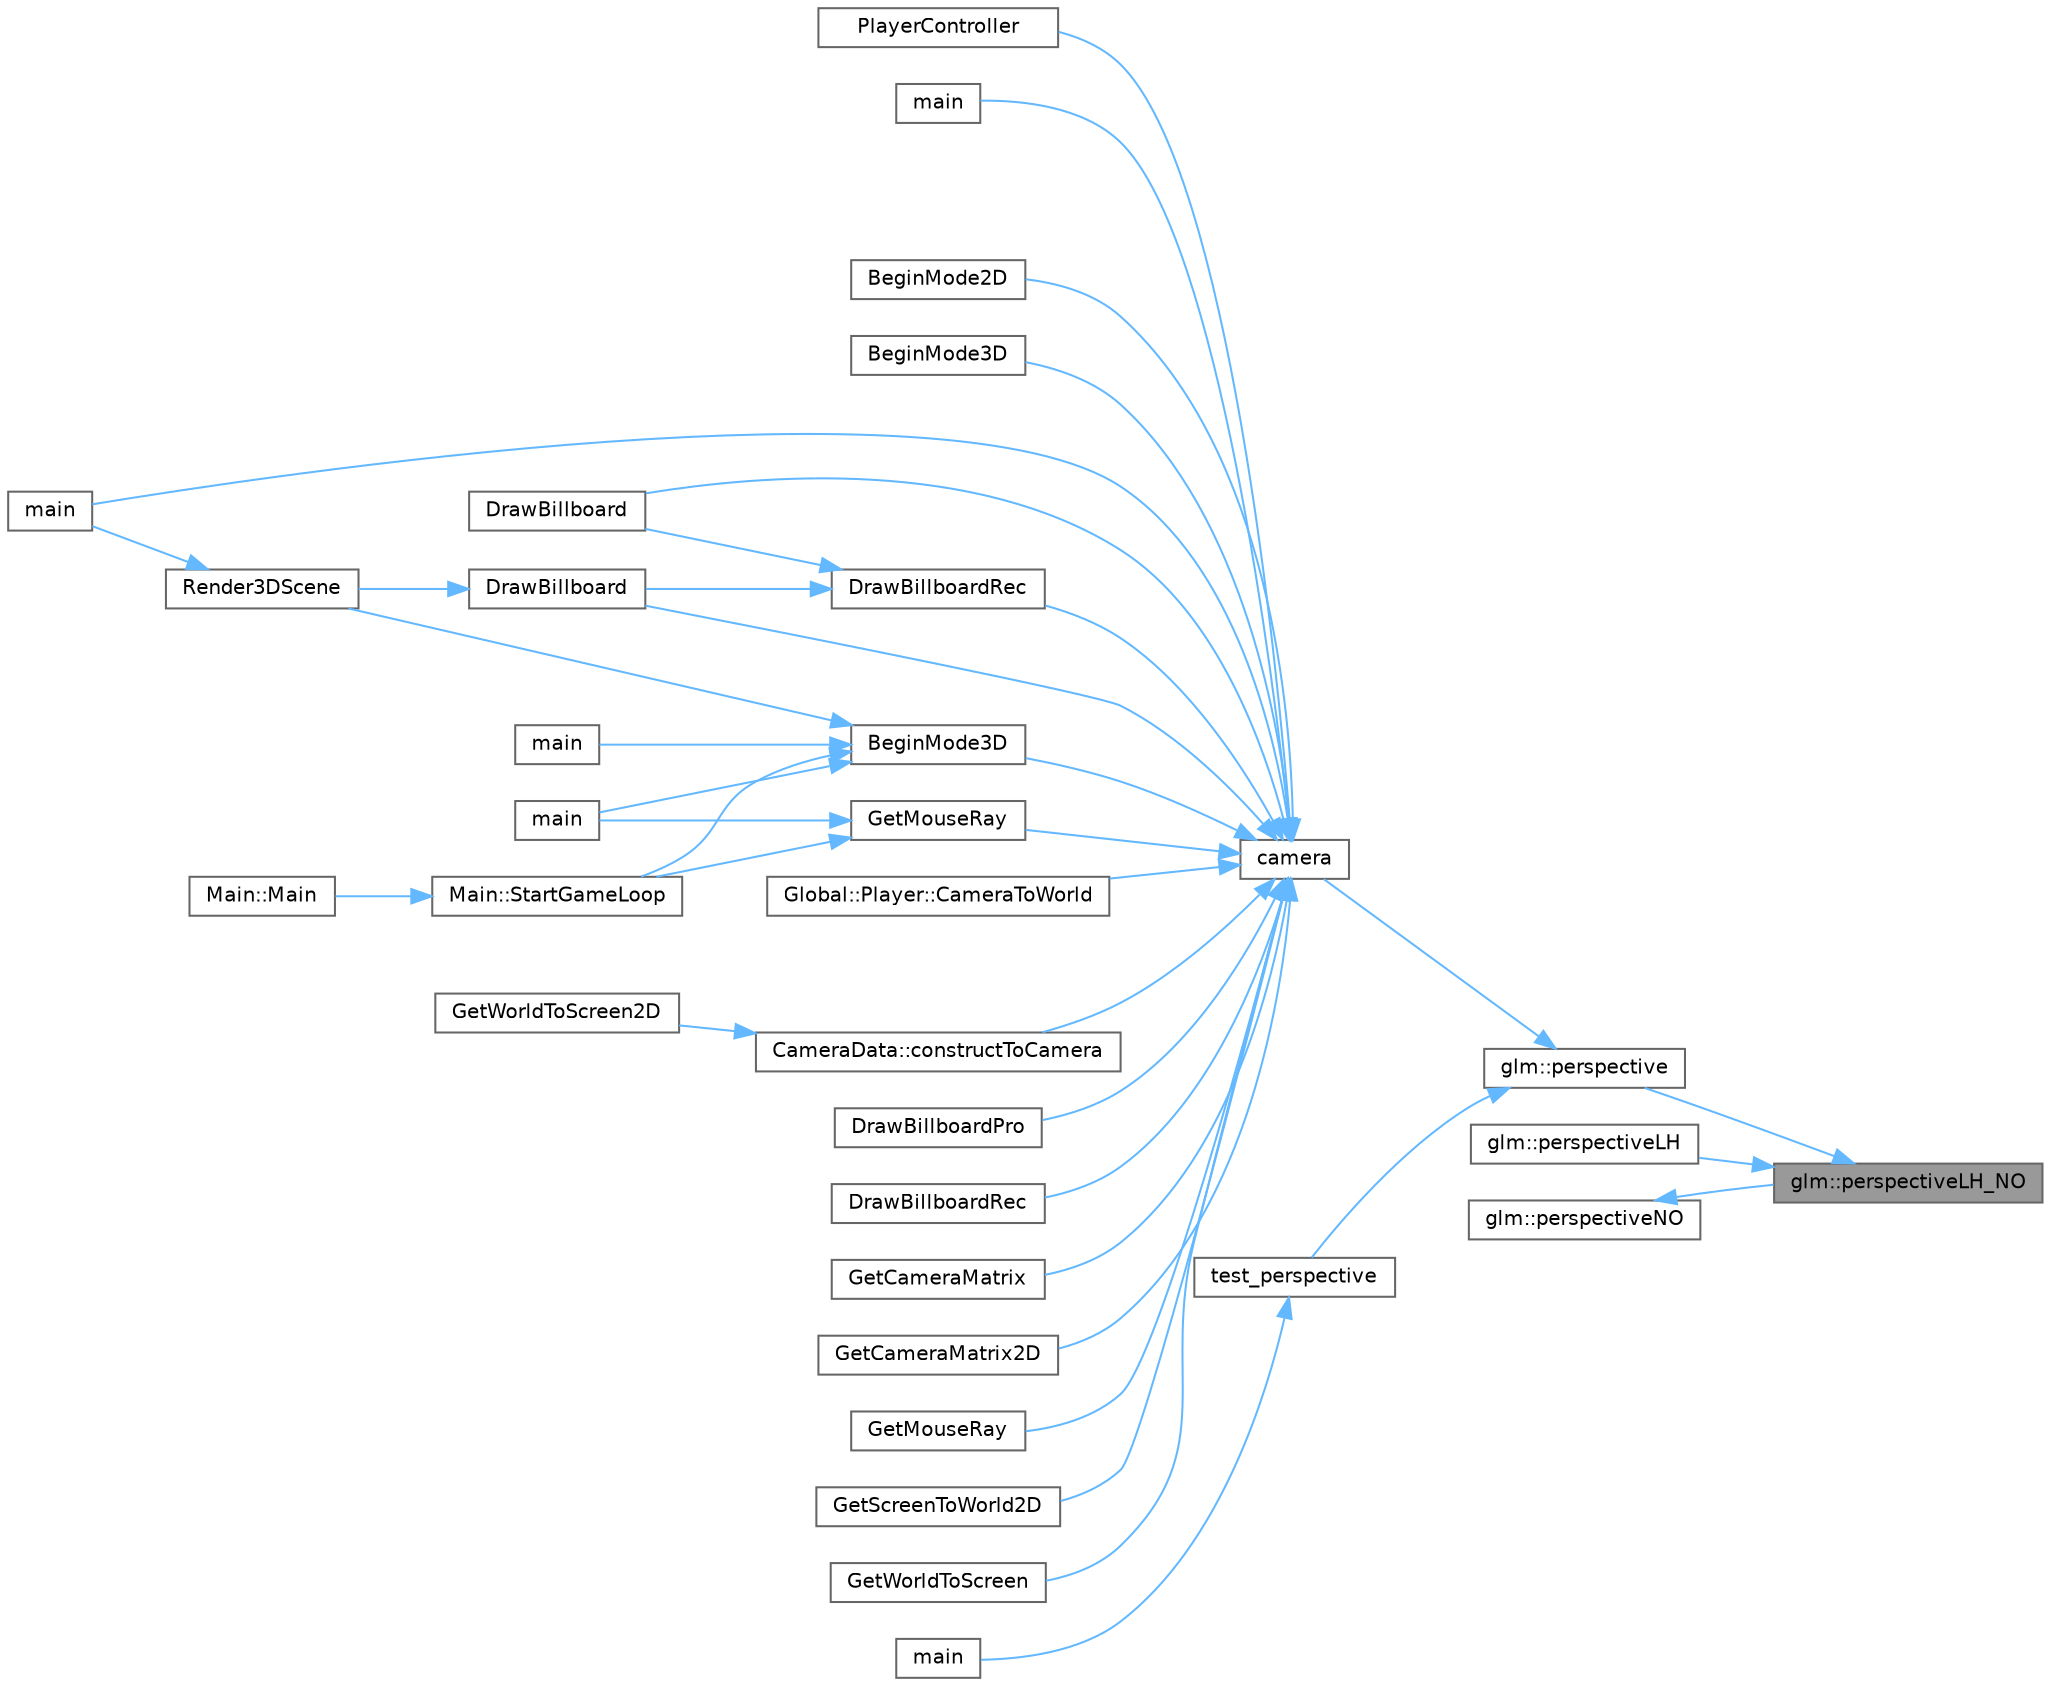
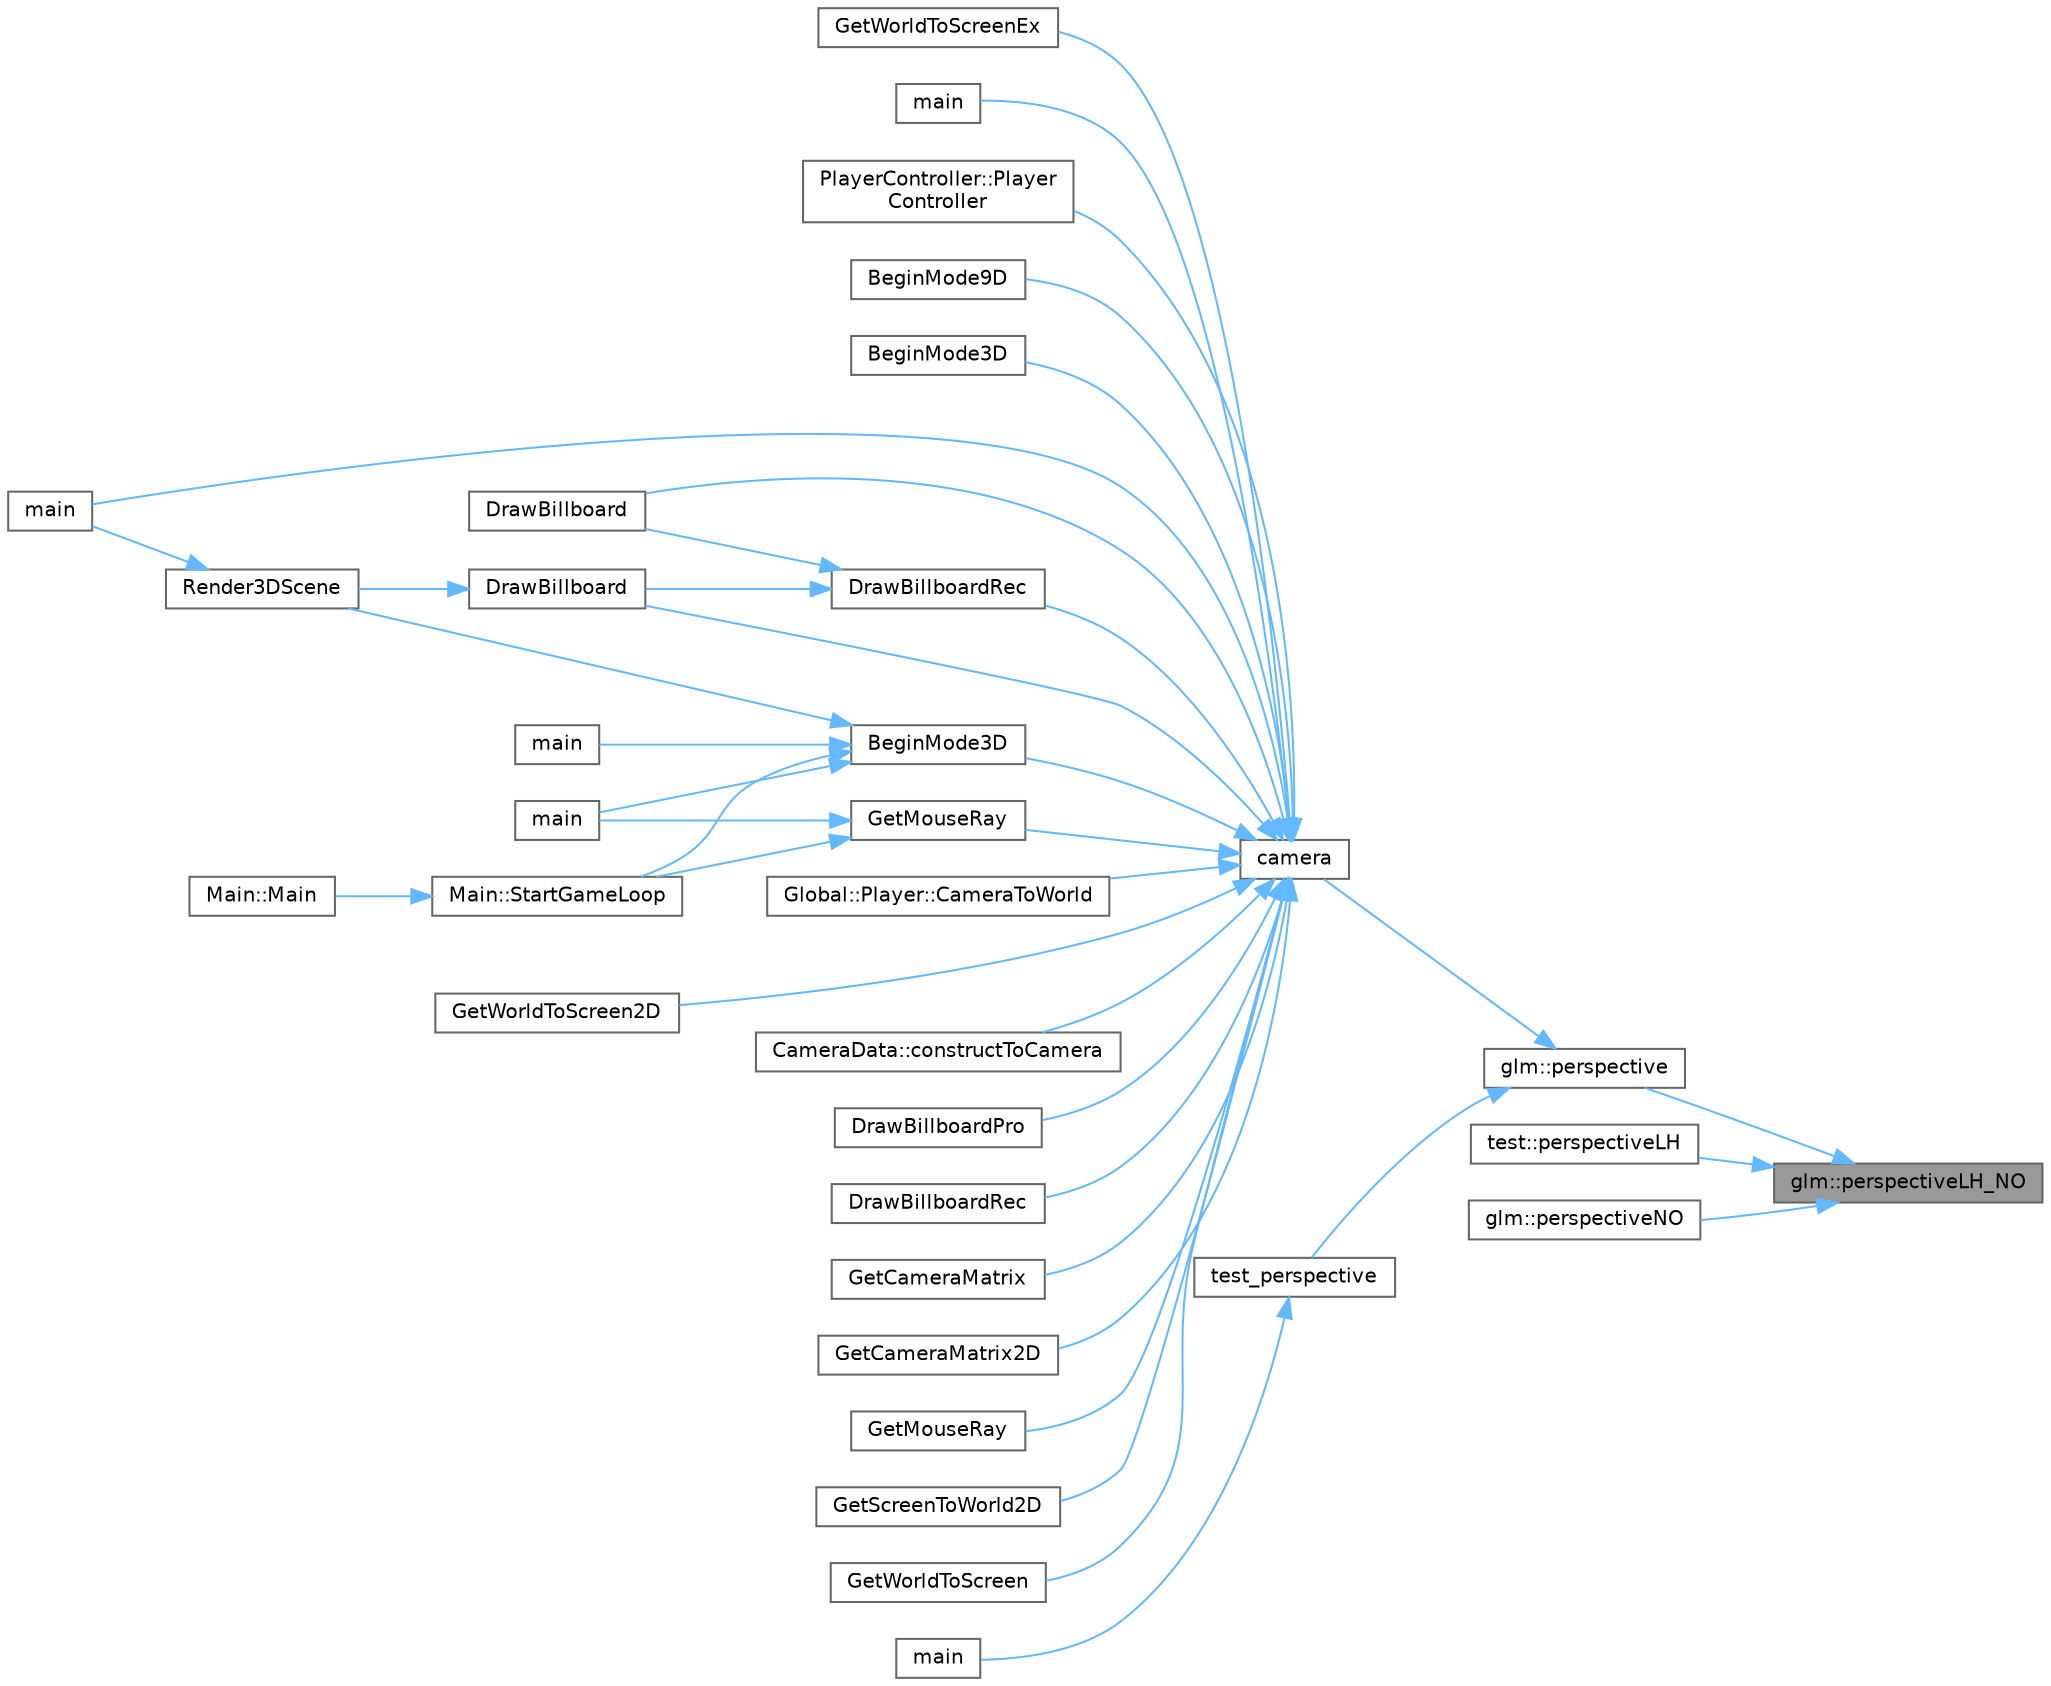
(938, 28) -> (938, 28)
none -> (938, 192)
(938, 280) -> (938, 280)
(707, 1028) -> (963, 969)
(1585, 1144) -> (1585, 1144)
(1725, 1190) -> (1759, 1214)
